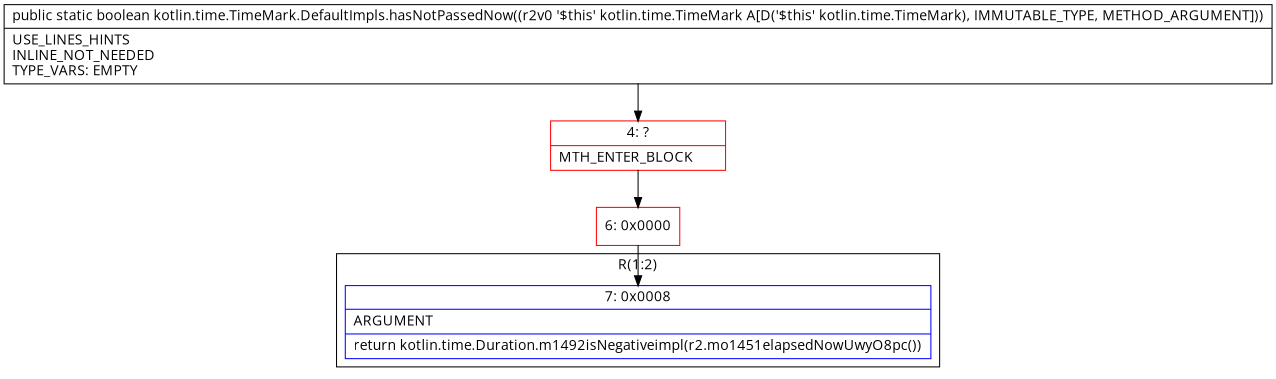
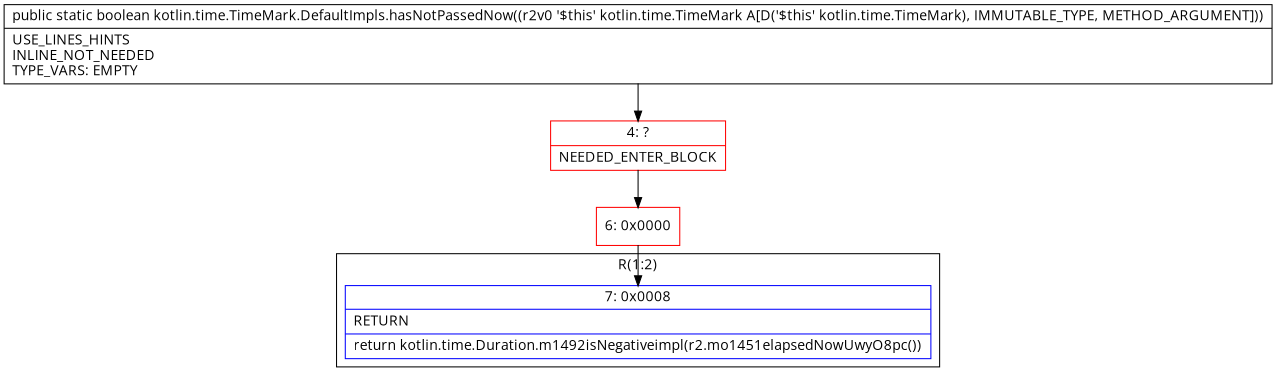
(626, 157) -> (638, 157)
(394, 321) -> (382, 321)
